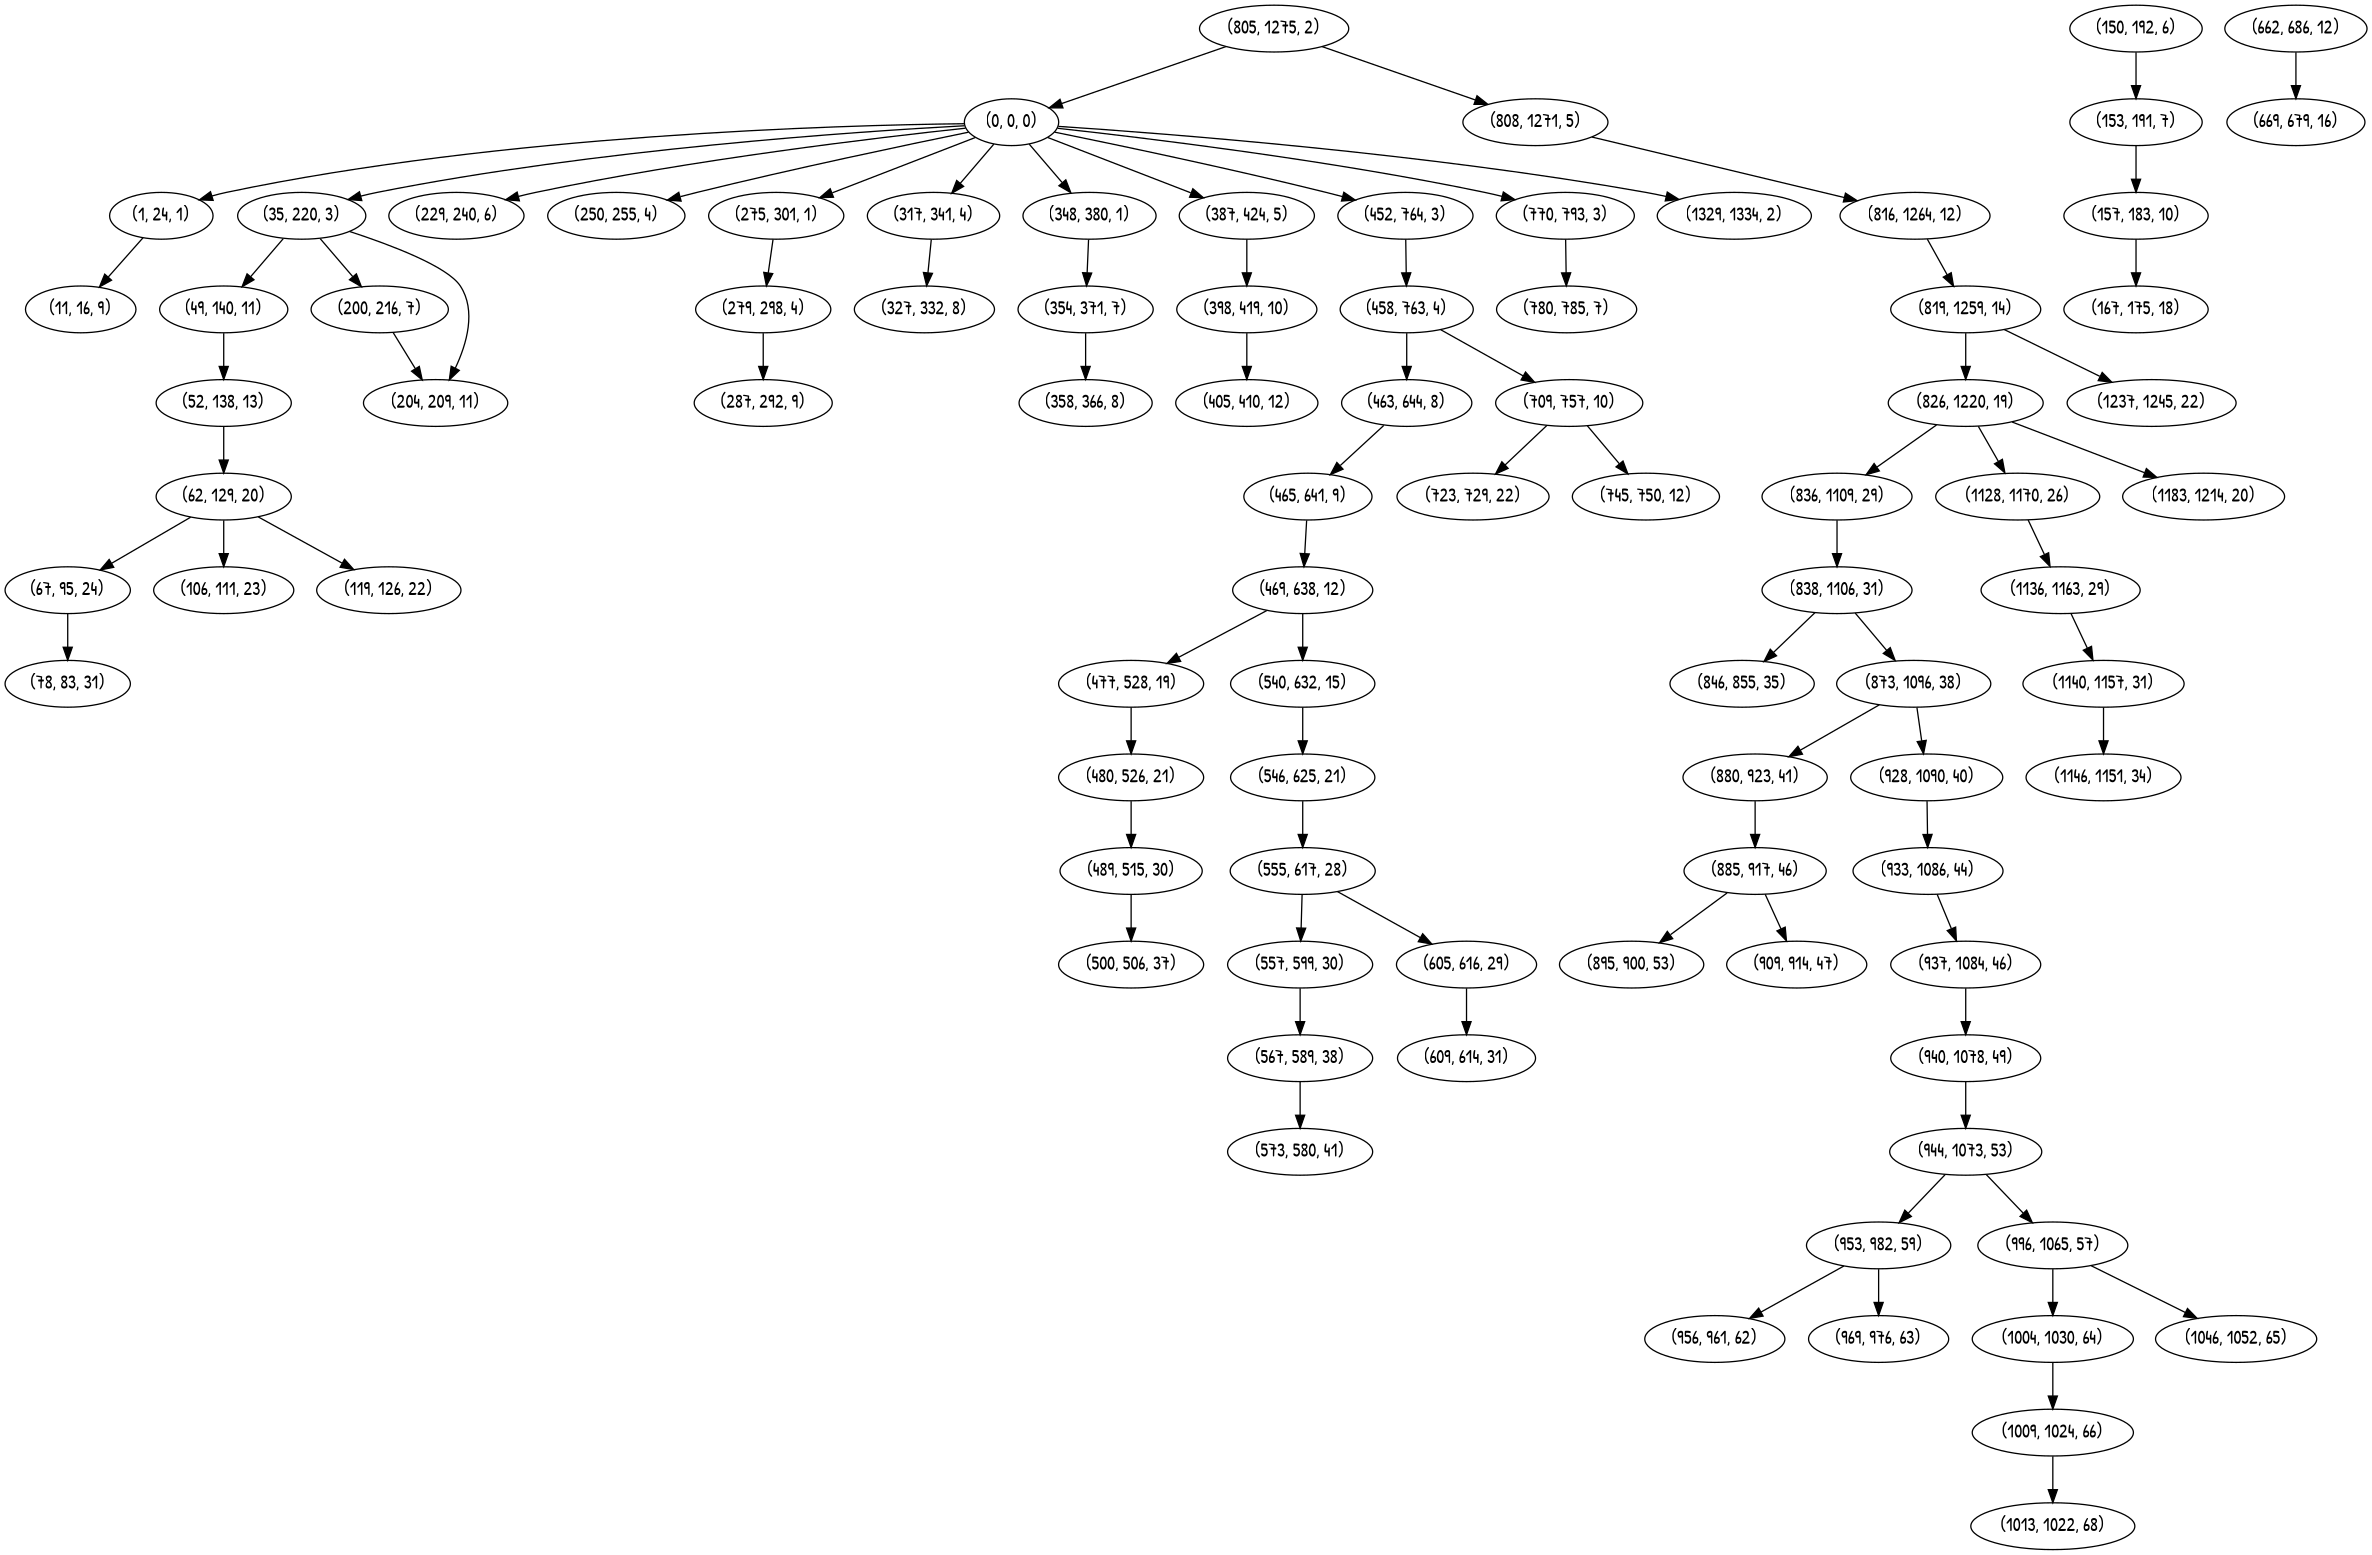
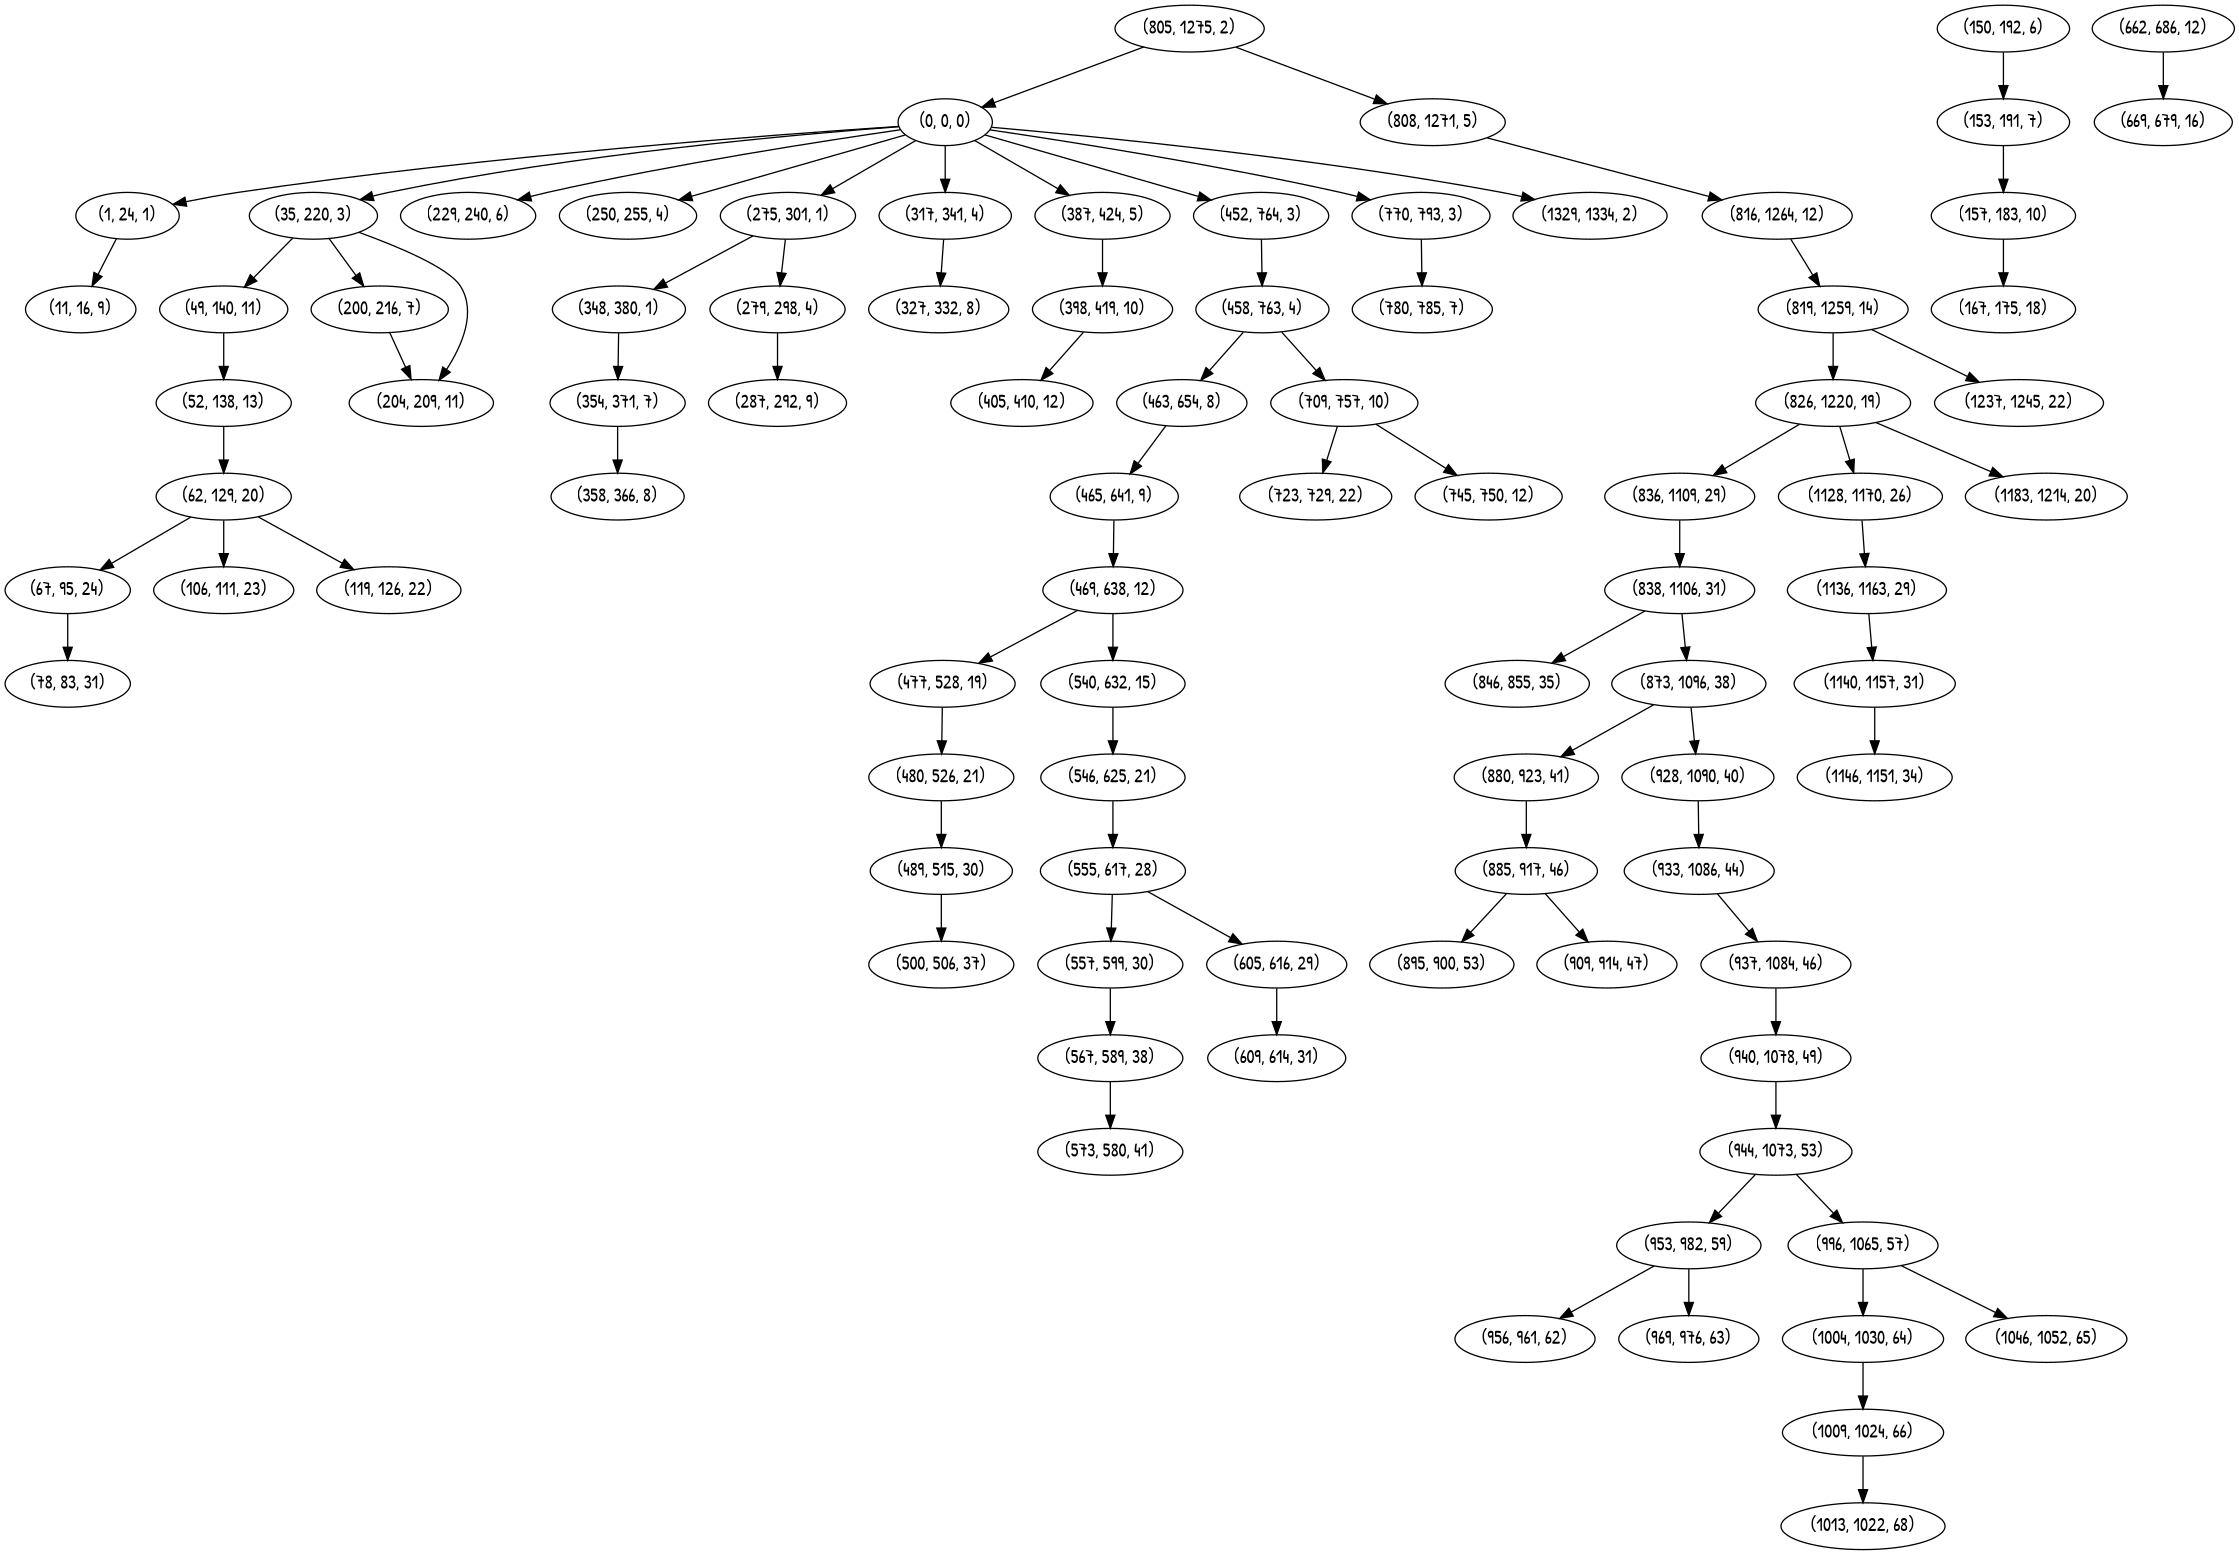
(1046, 163) -> (709, 259)
(1407, 403) -> (1182, 403)
